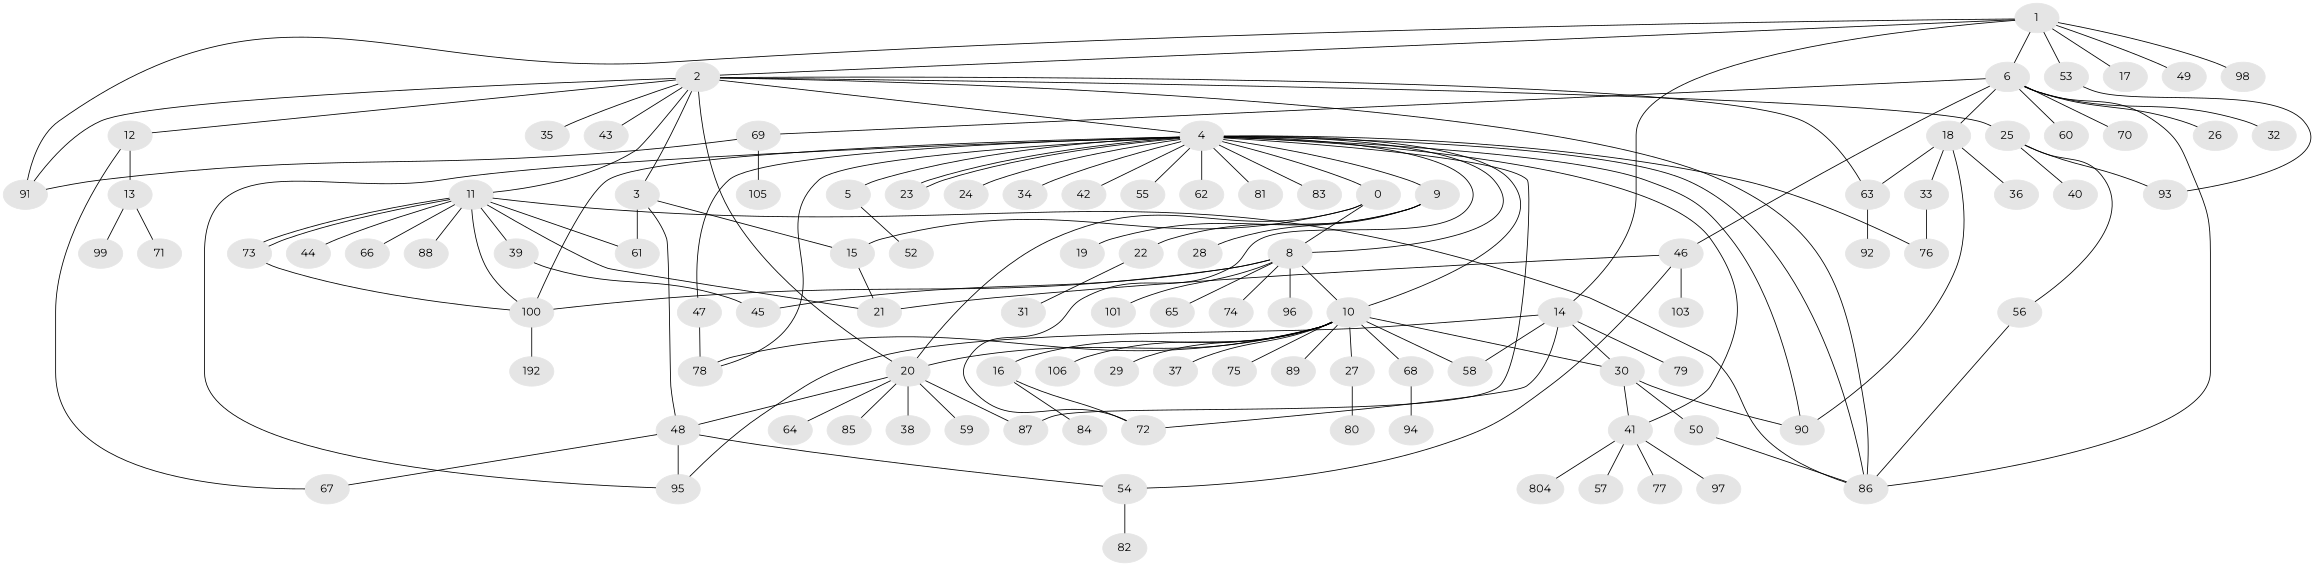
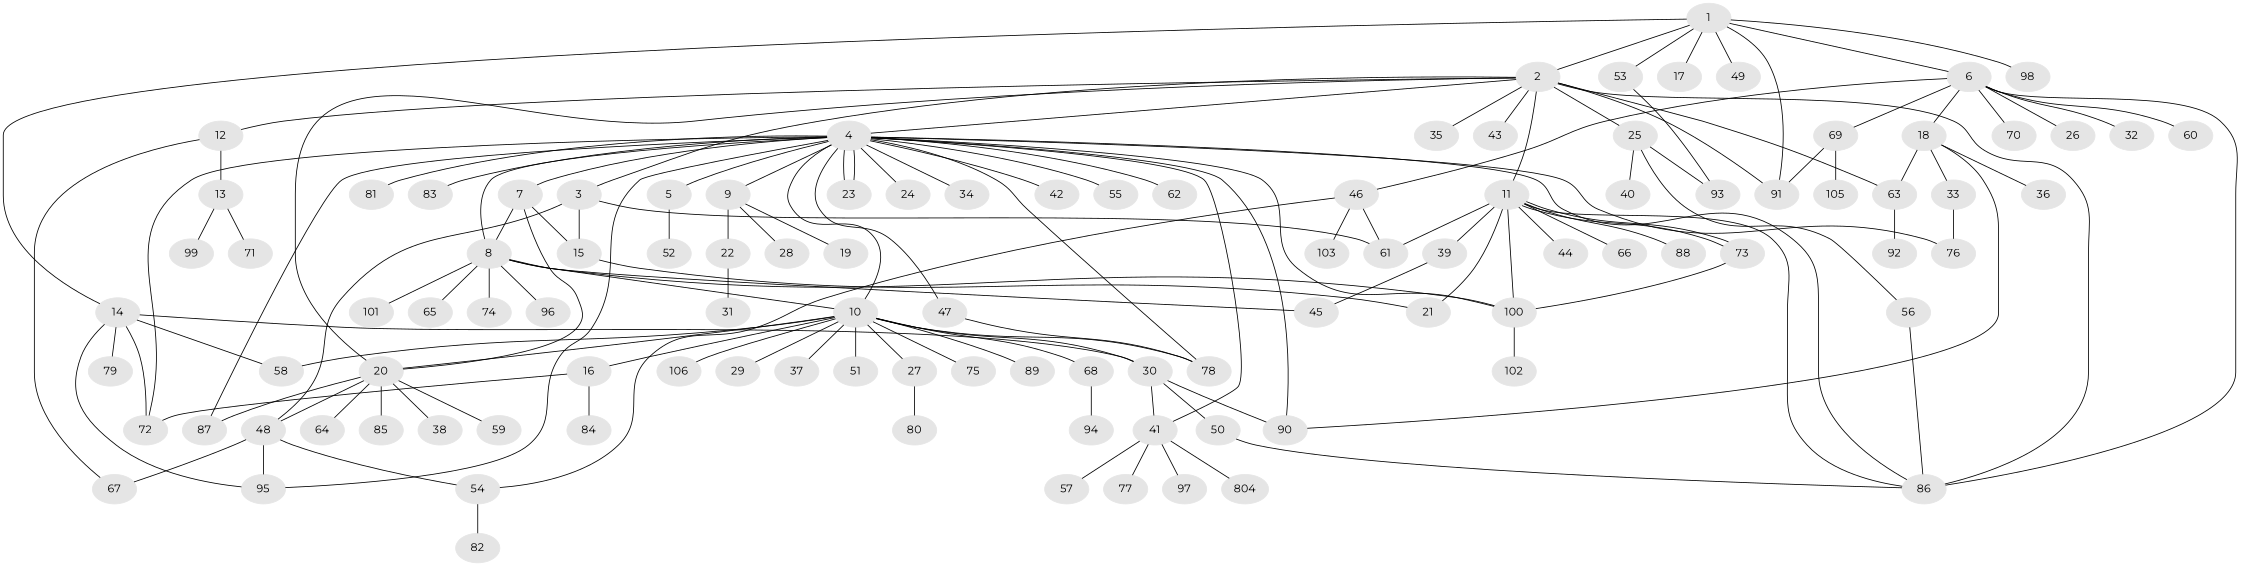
(1378, 195) -> (520, 195)
(1280, 276) -> (1371, 224)
(532, 371) -> (1514, 371)
none -> (856, 371)
